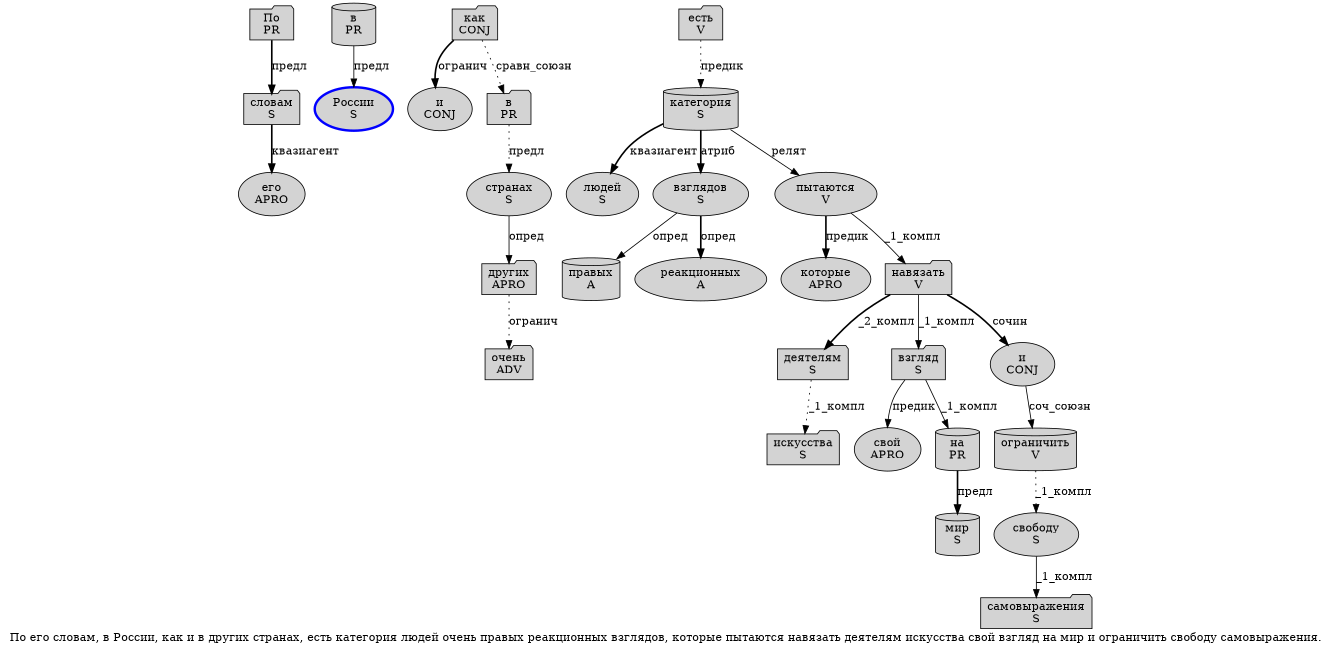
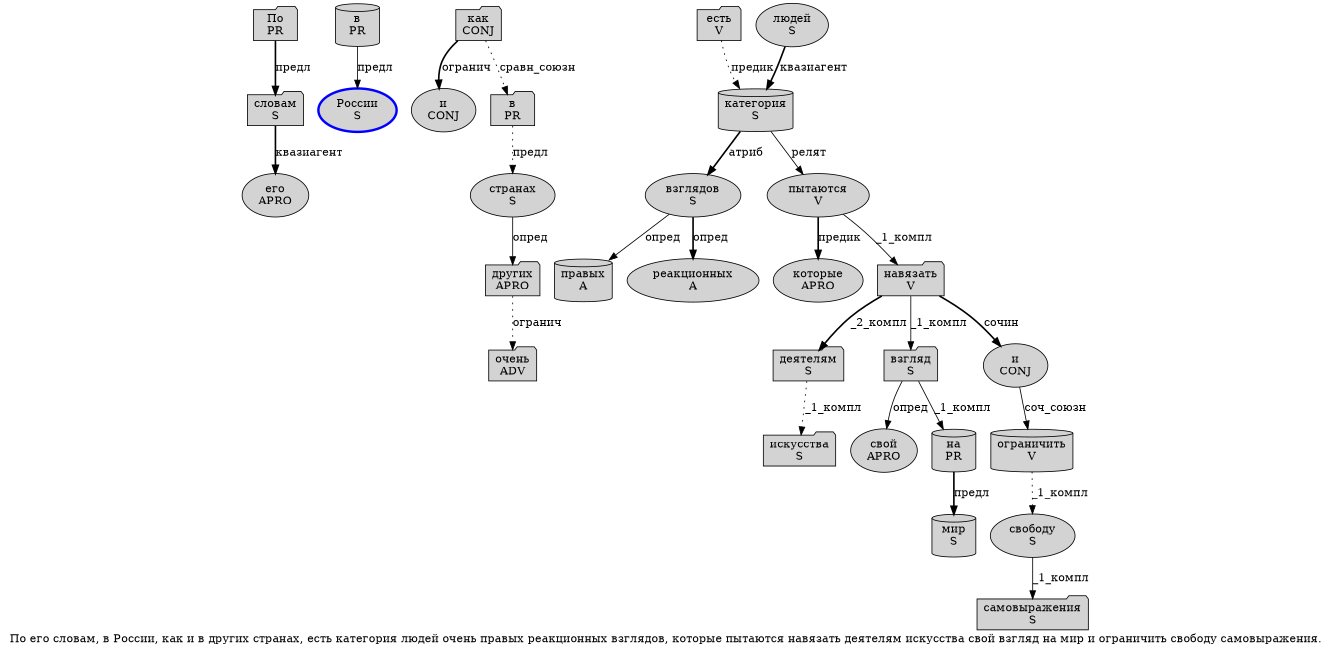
(636, 141) -> (778, 64)
(914, 407) -> (910, 408)
